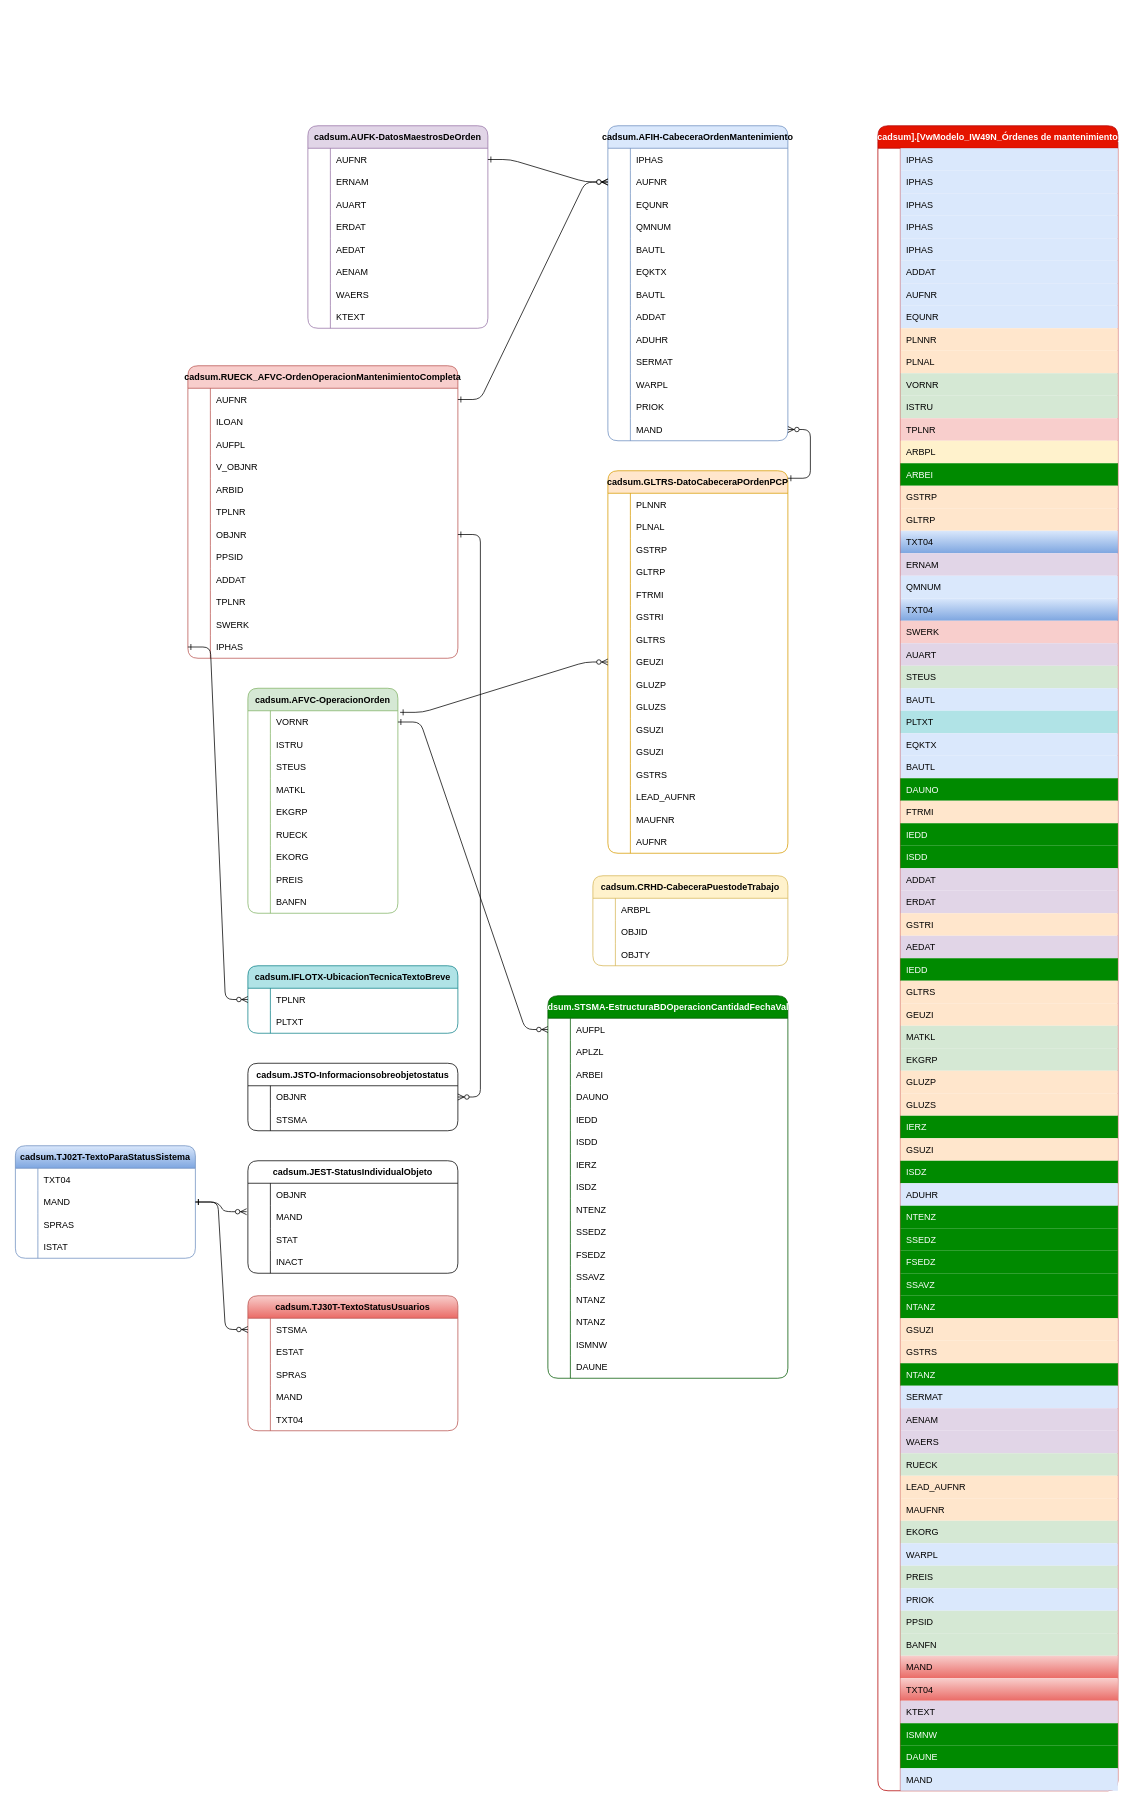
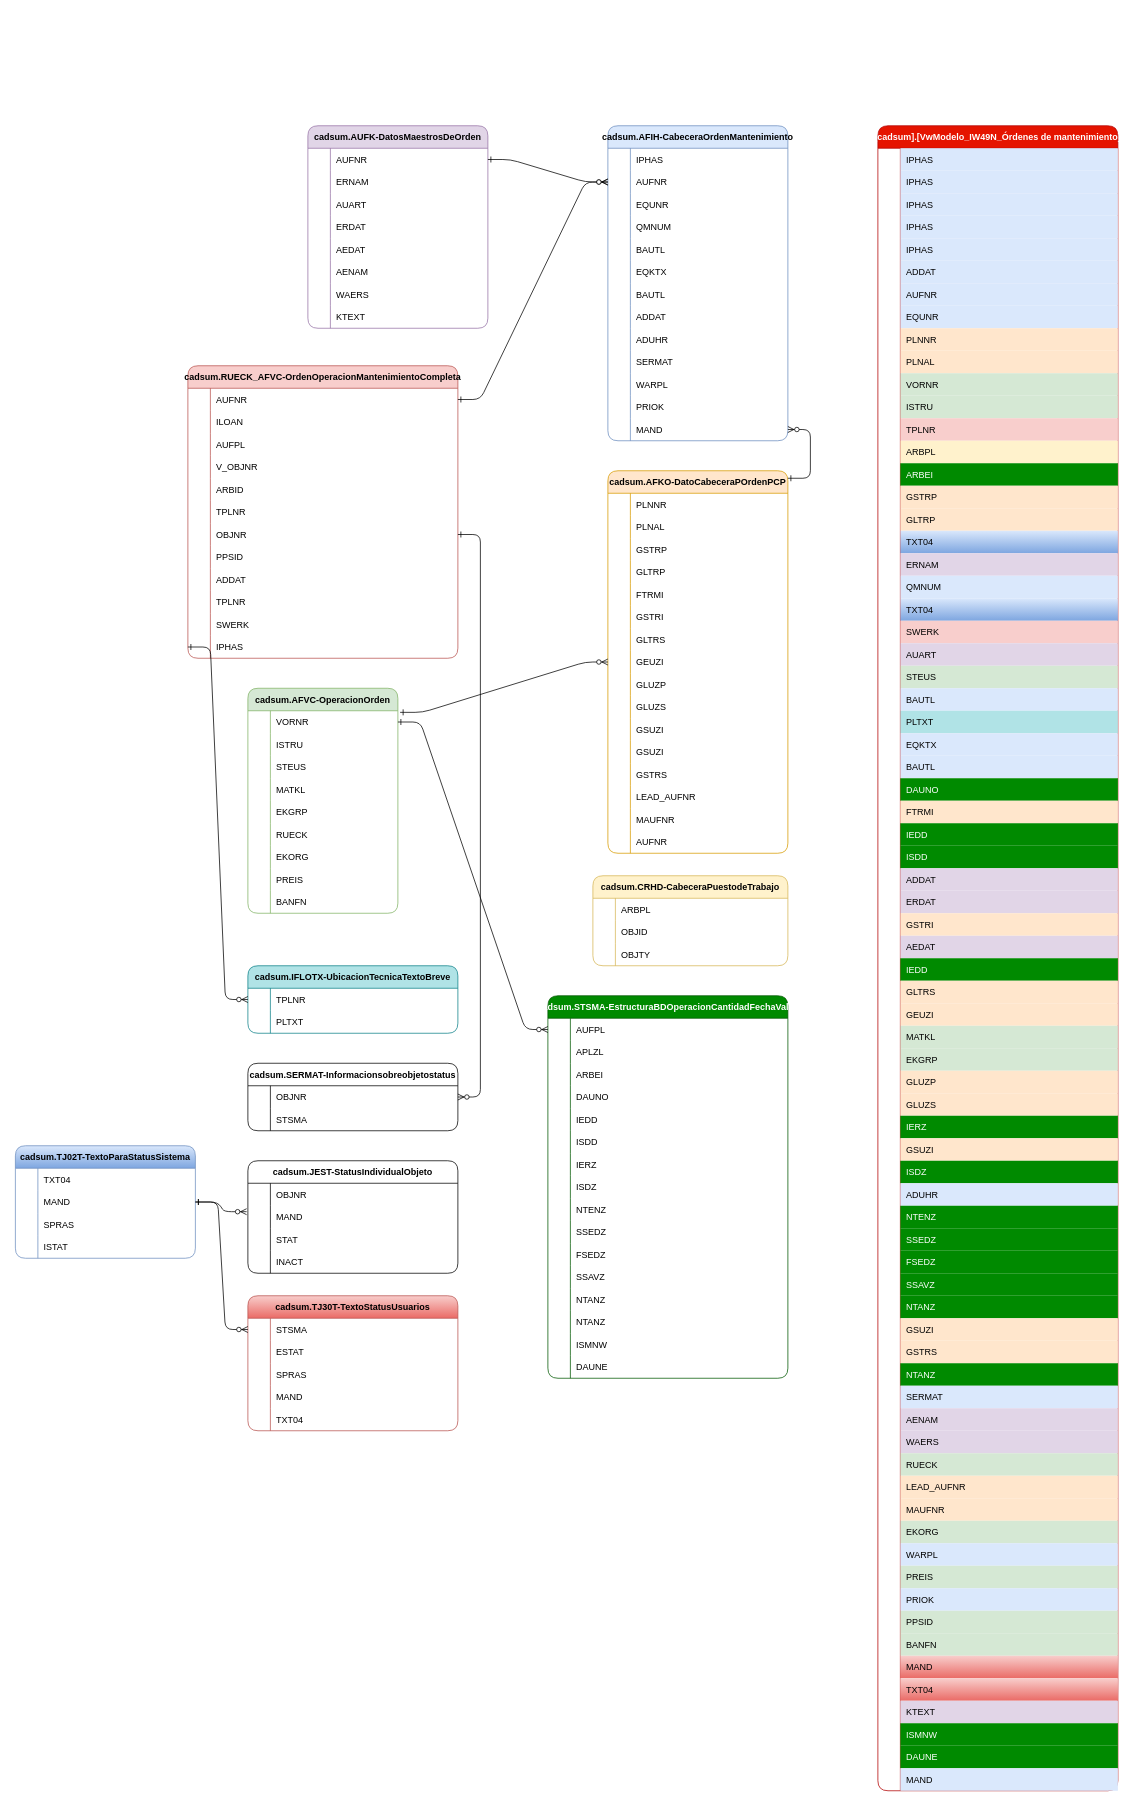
(698, 482) -> (698, 482)
(353, 1075) -> (353, 1075)
